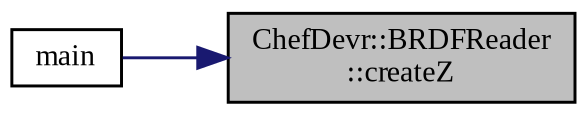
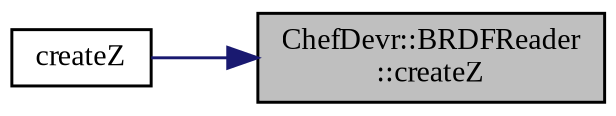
(67, 58) -> (82, 58)
